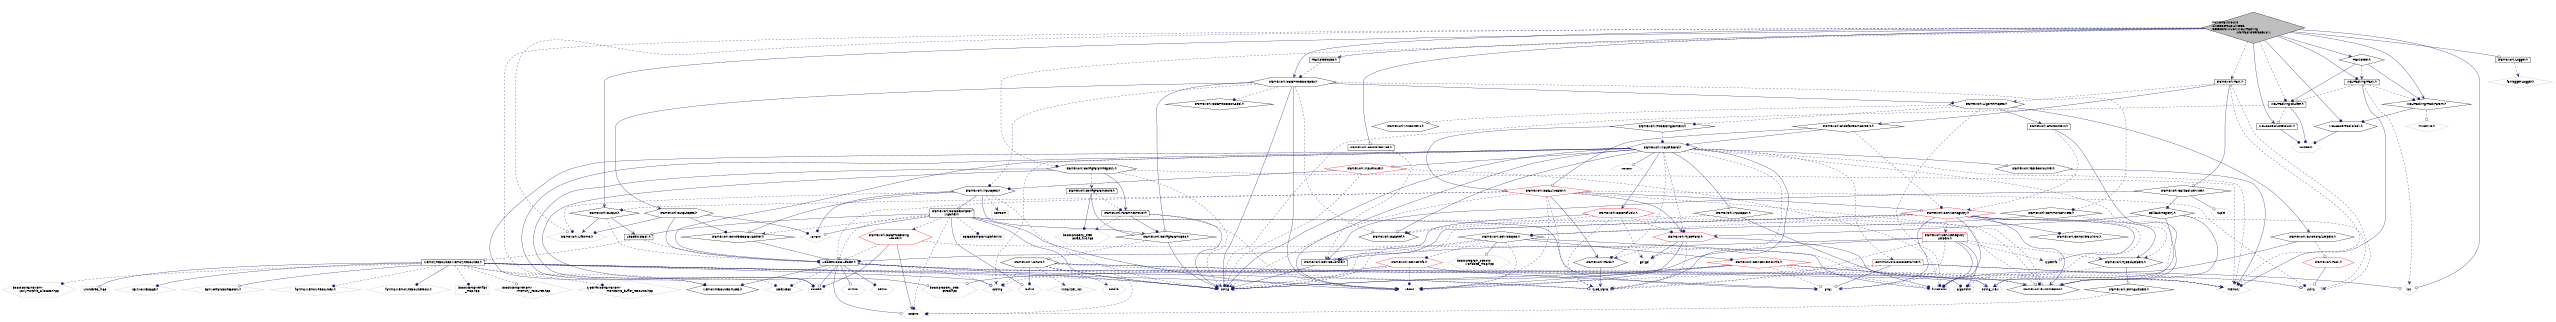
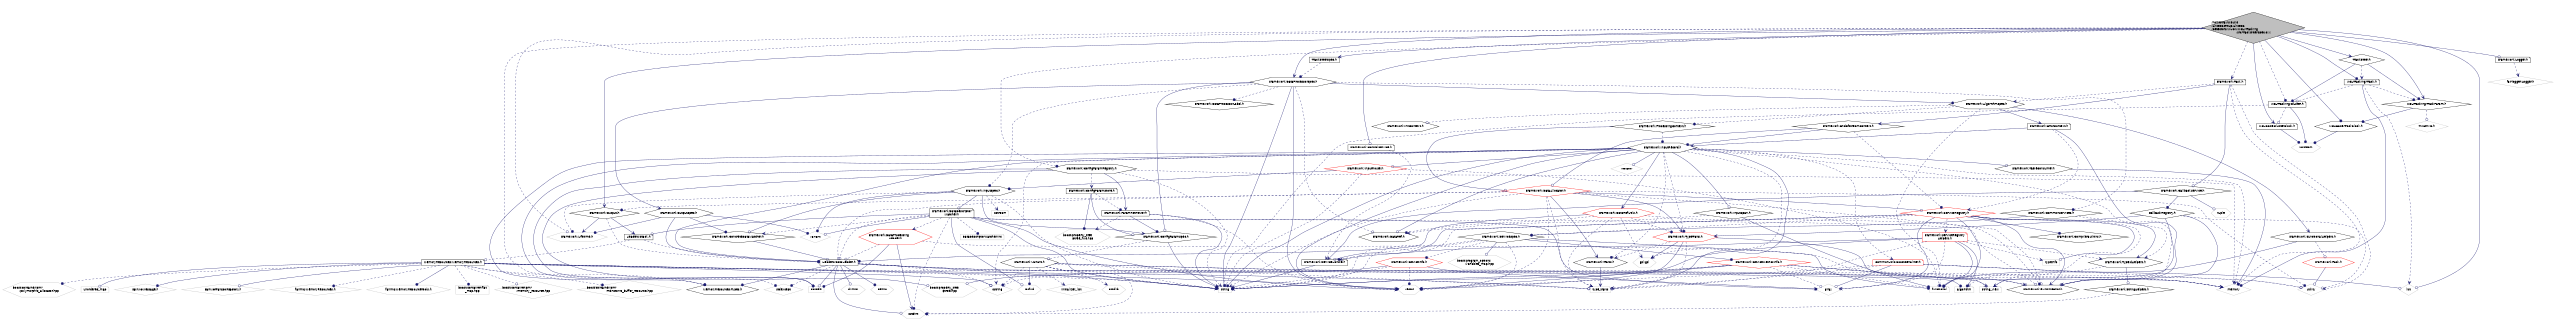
none -> (1869, 136)
(629, 290) -> (629, 290)
